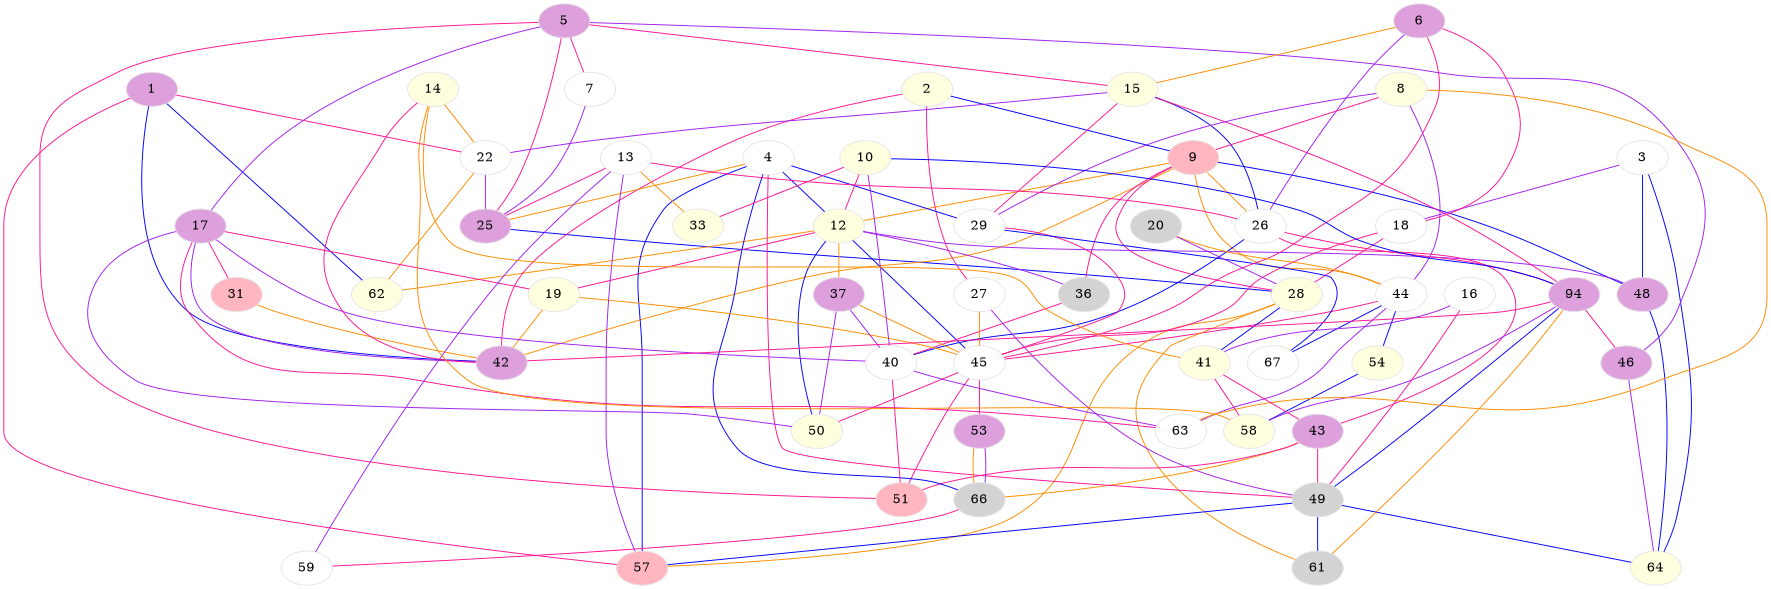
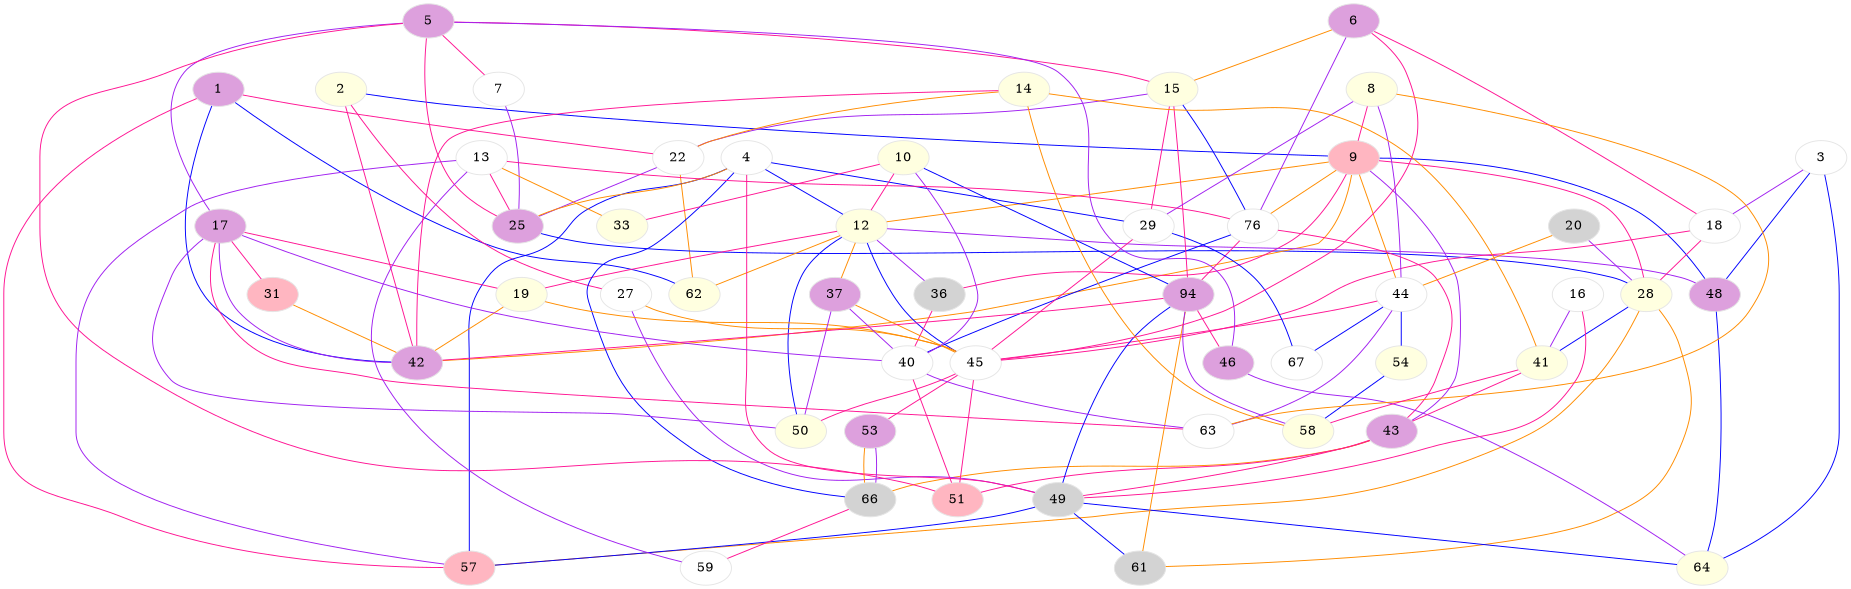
(1261, 226) -> (1253, 226)
none -> (1459, 289)
